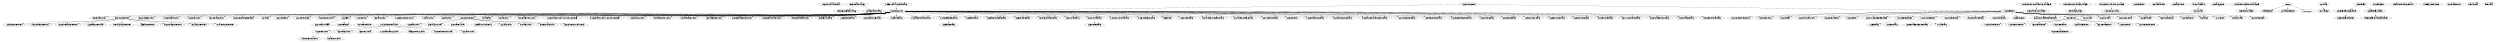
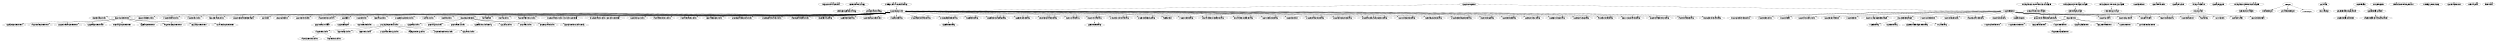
(2087, 18) -> none
